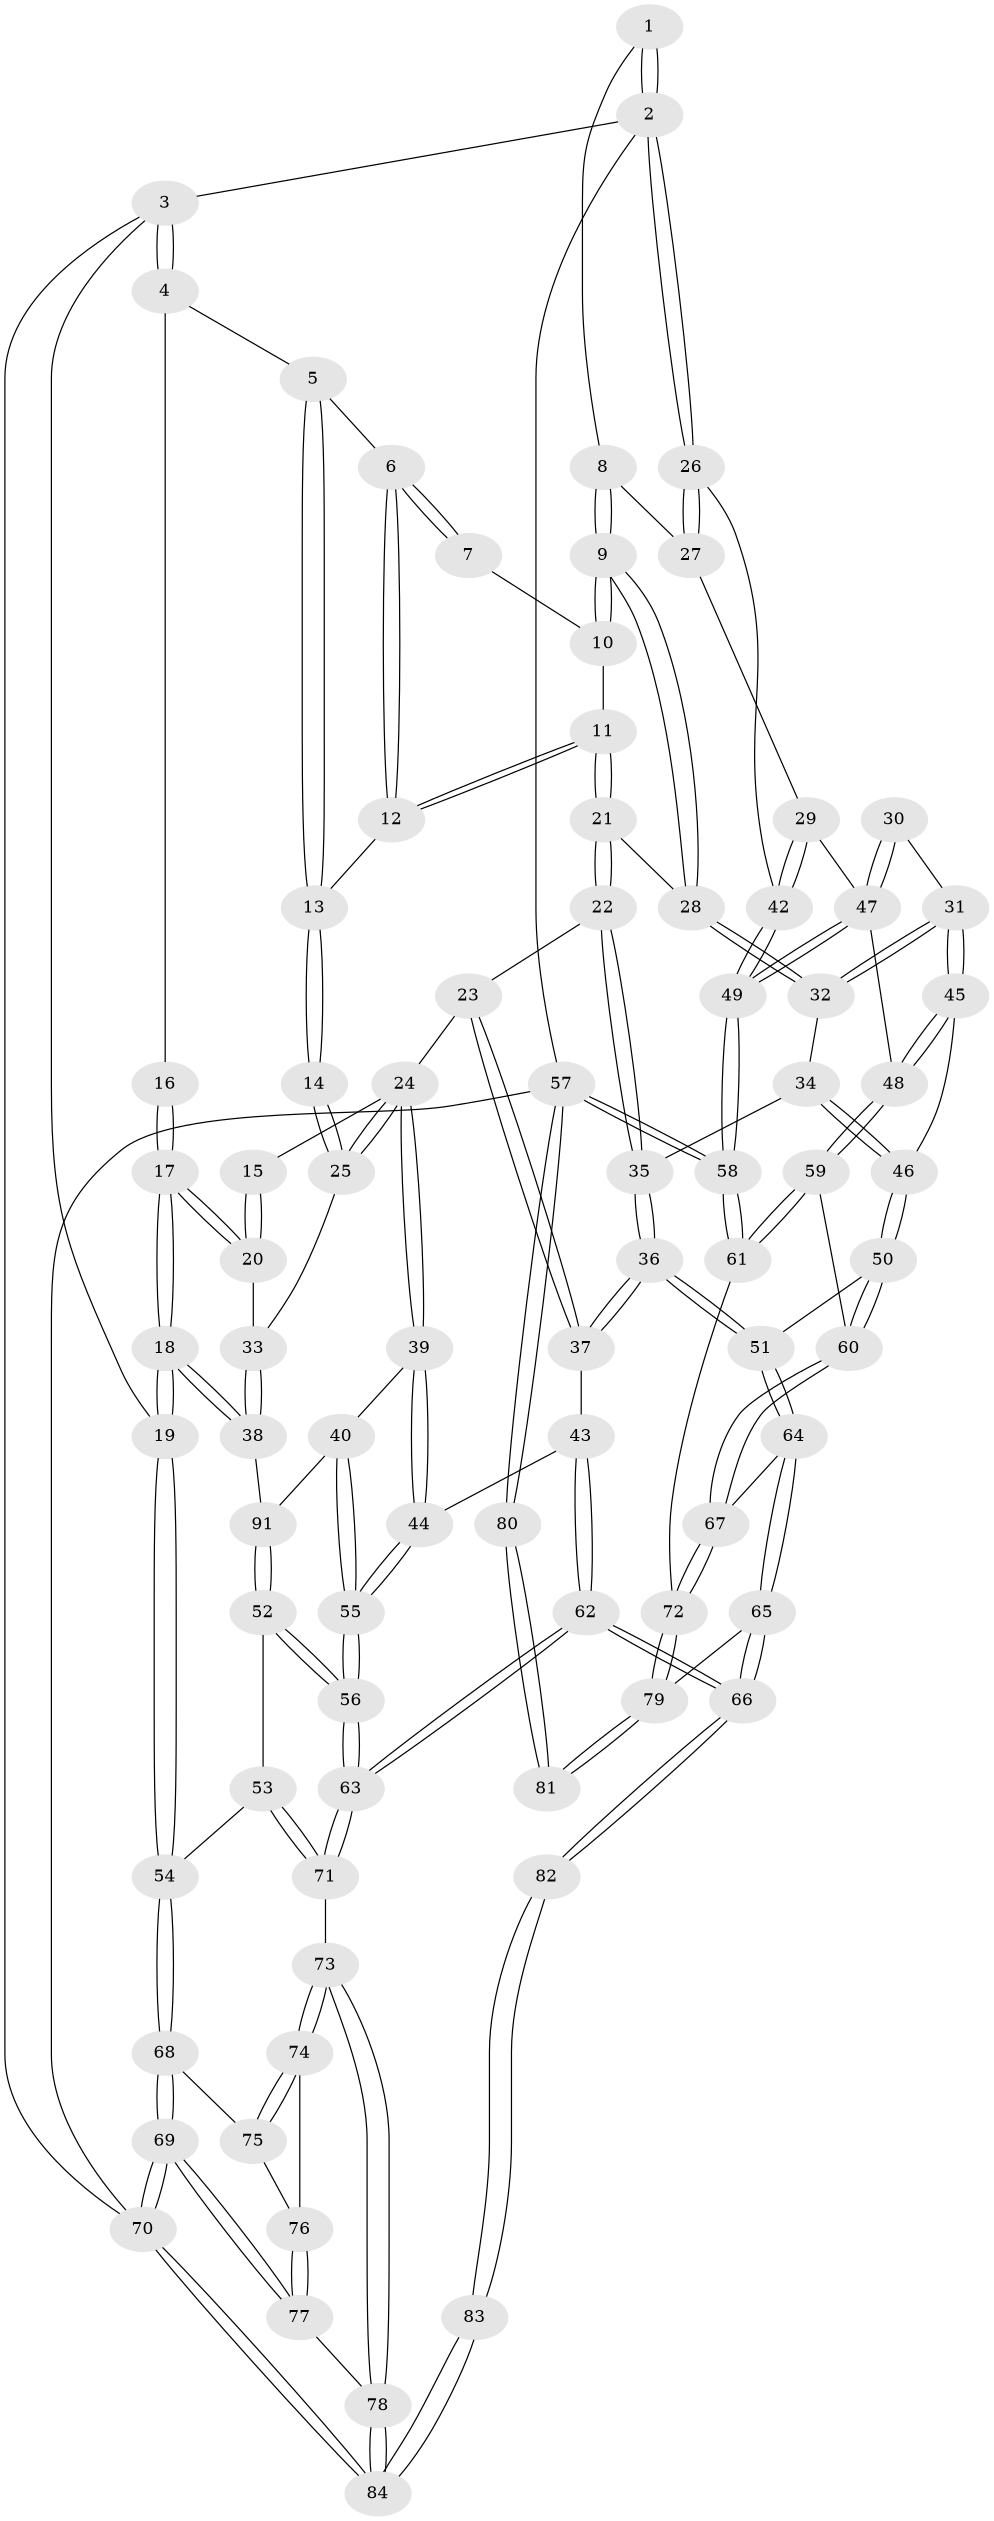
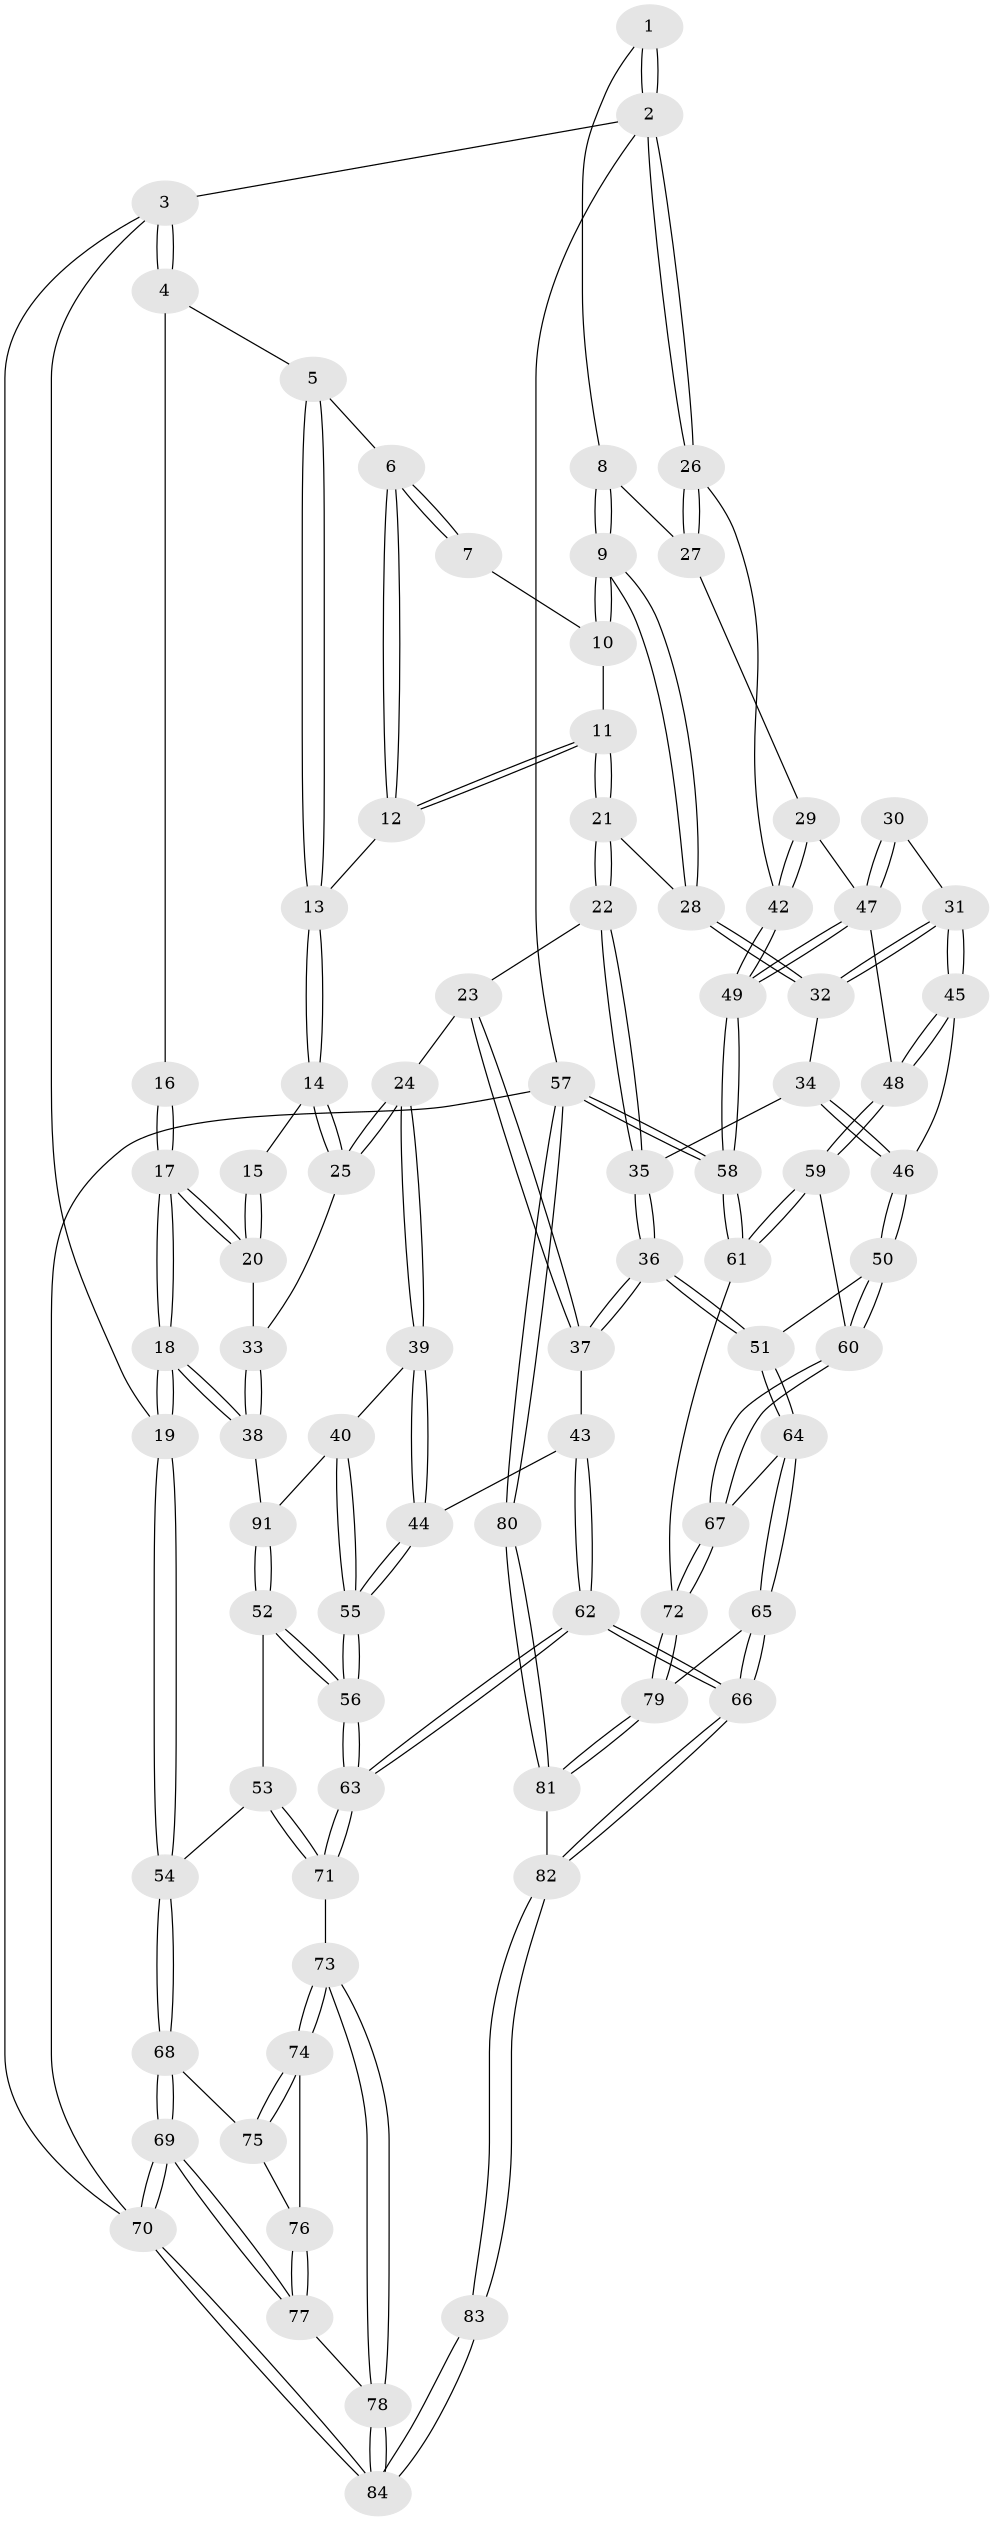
(342, 1121) -> (284, 1128)
none -> (547, 1833)
